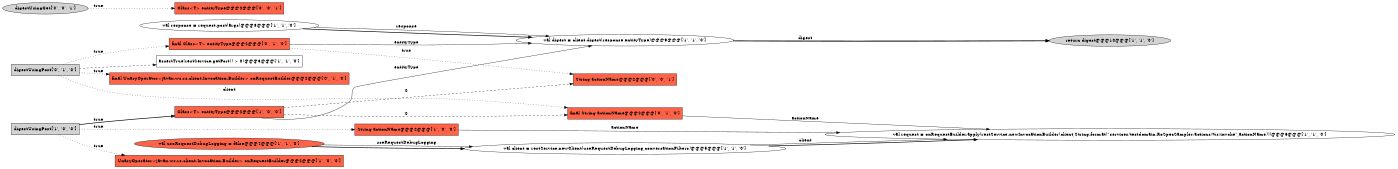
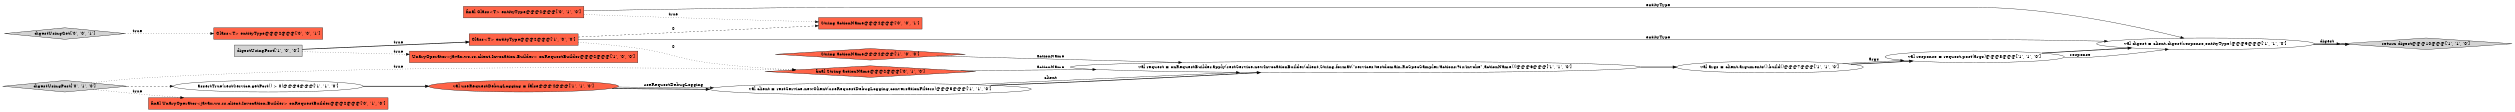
(45, 8) -> (65, 34)
(1110, 41) -> (2426, 44)
(114, 52) -> none
(229, 61) -> (268, 86)
none -> (1770, 67)
(45, 70) -> (65, 86)
none -> (394, 86)
(229, 90) -> (399, 67)
(625, 113) -> (870, 72)
(424, 117) -> (685, 59)
(215, 129) -> none
(407, 130) -> (870, 54)
